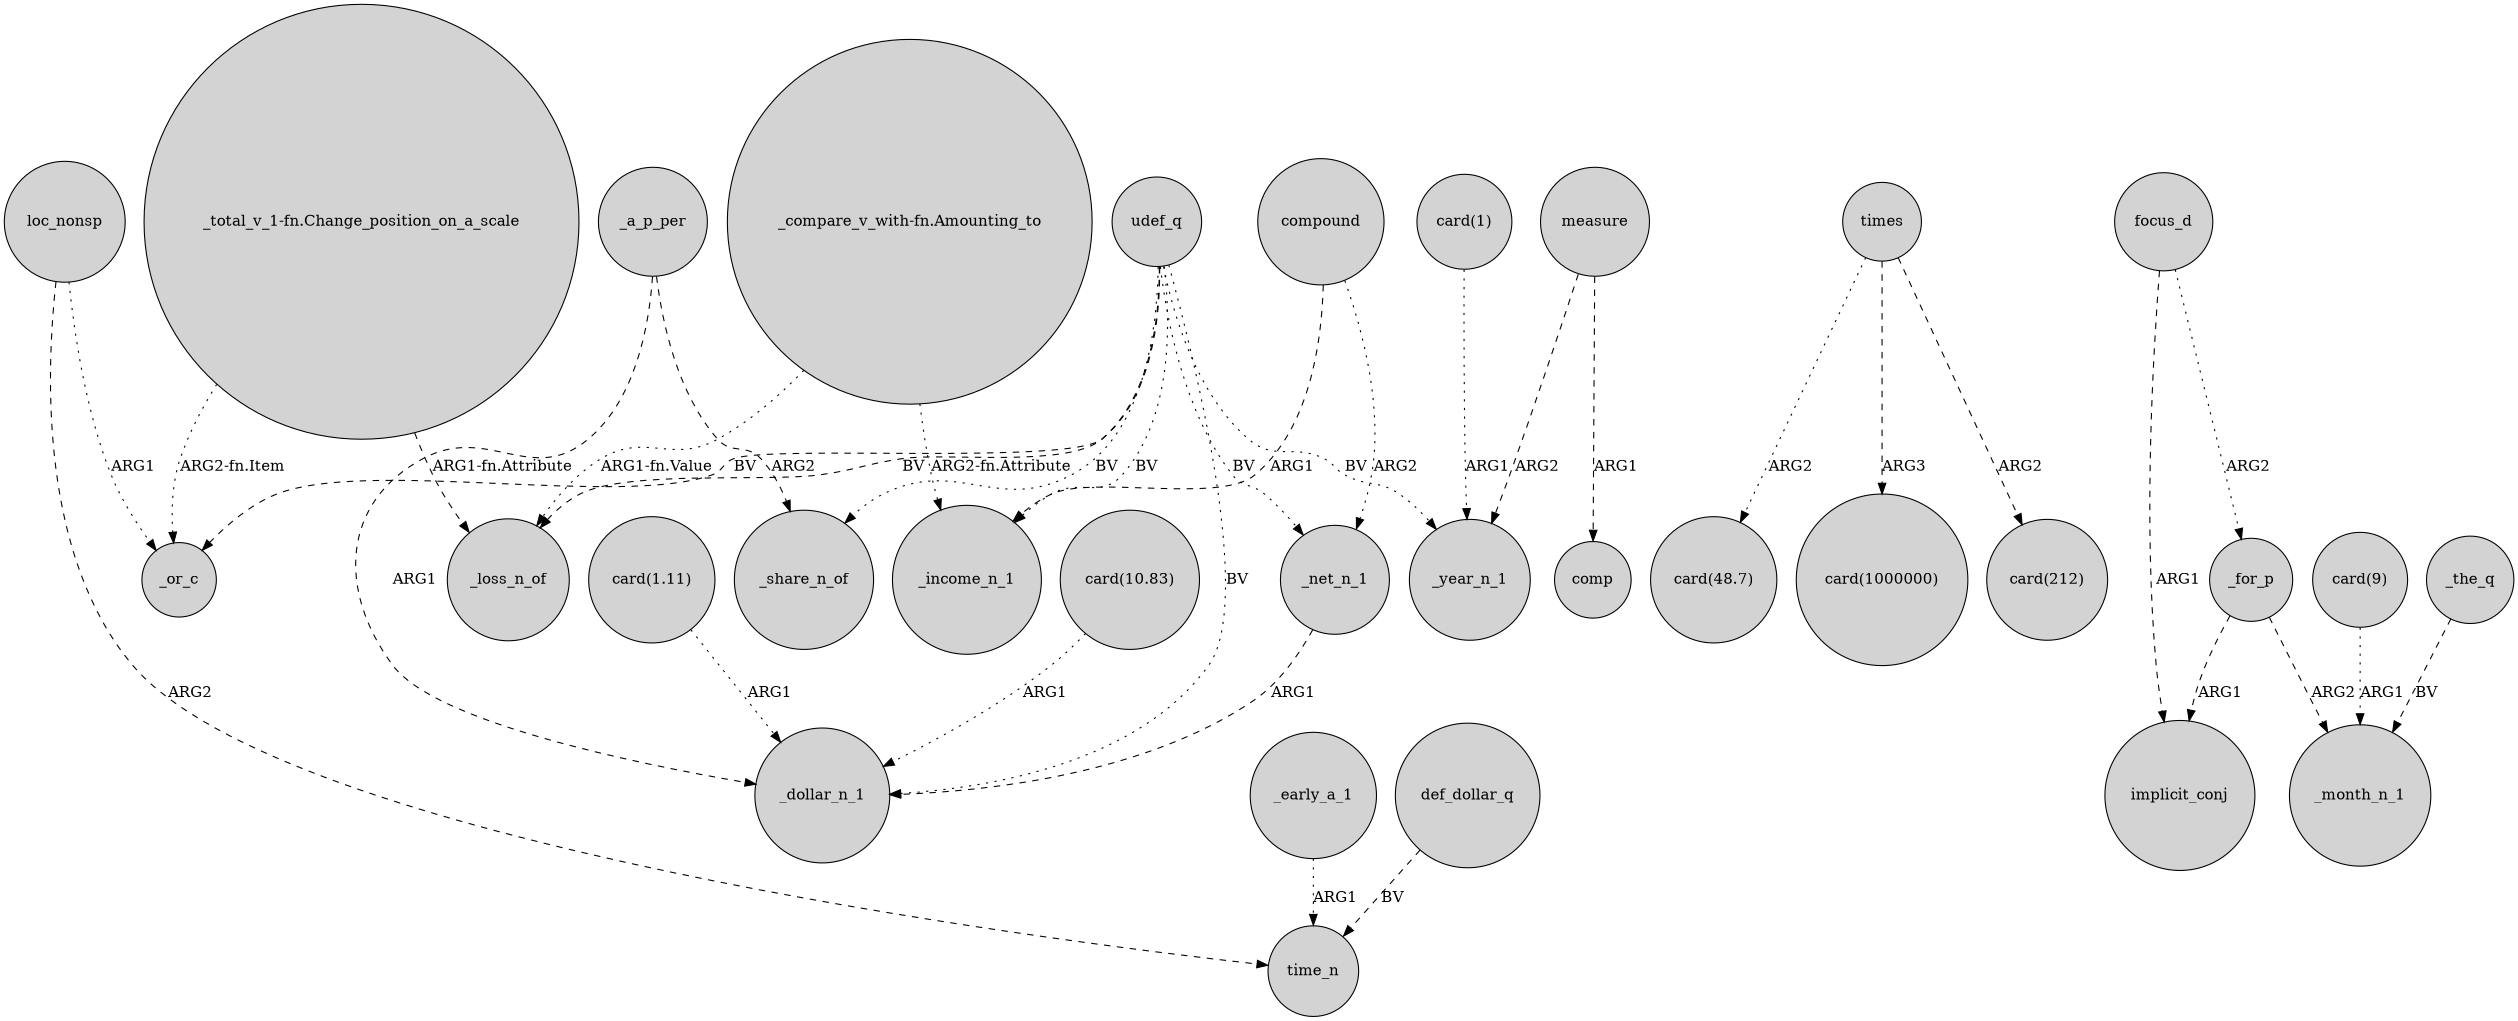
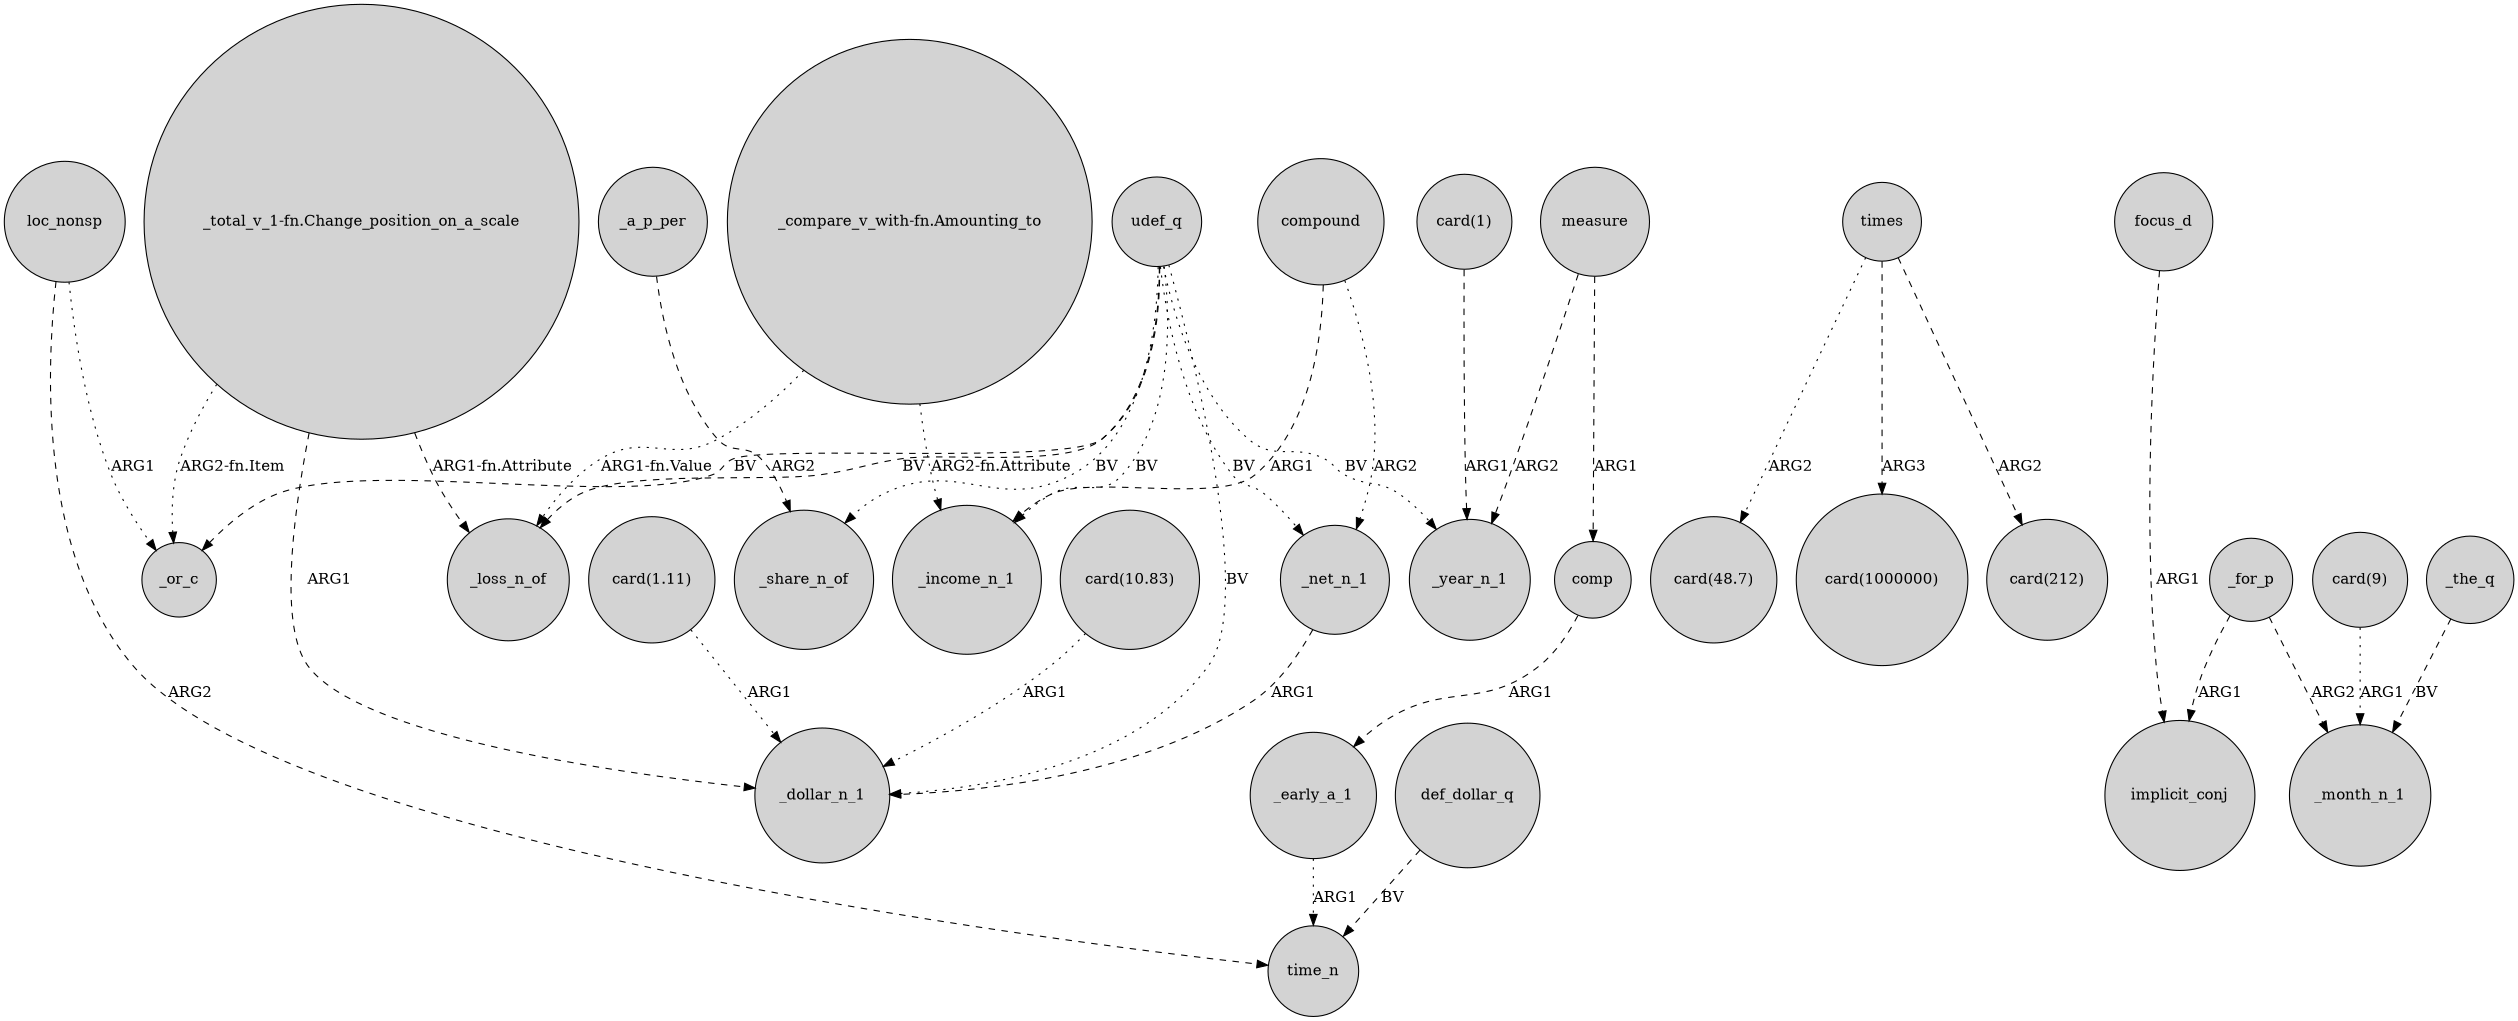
(1464, 389) -> (1464, 389)
(2207, 399) -> none
(356, 565) -> (403, 721)
none -> (1480, 693)
